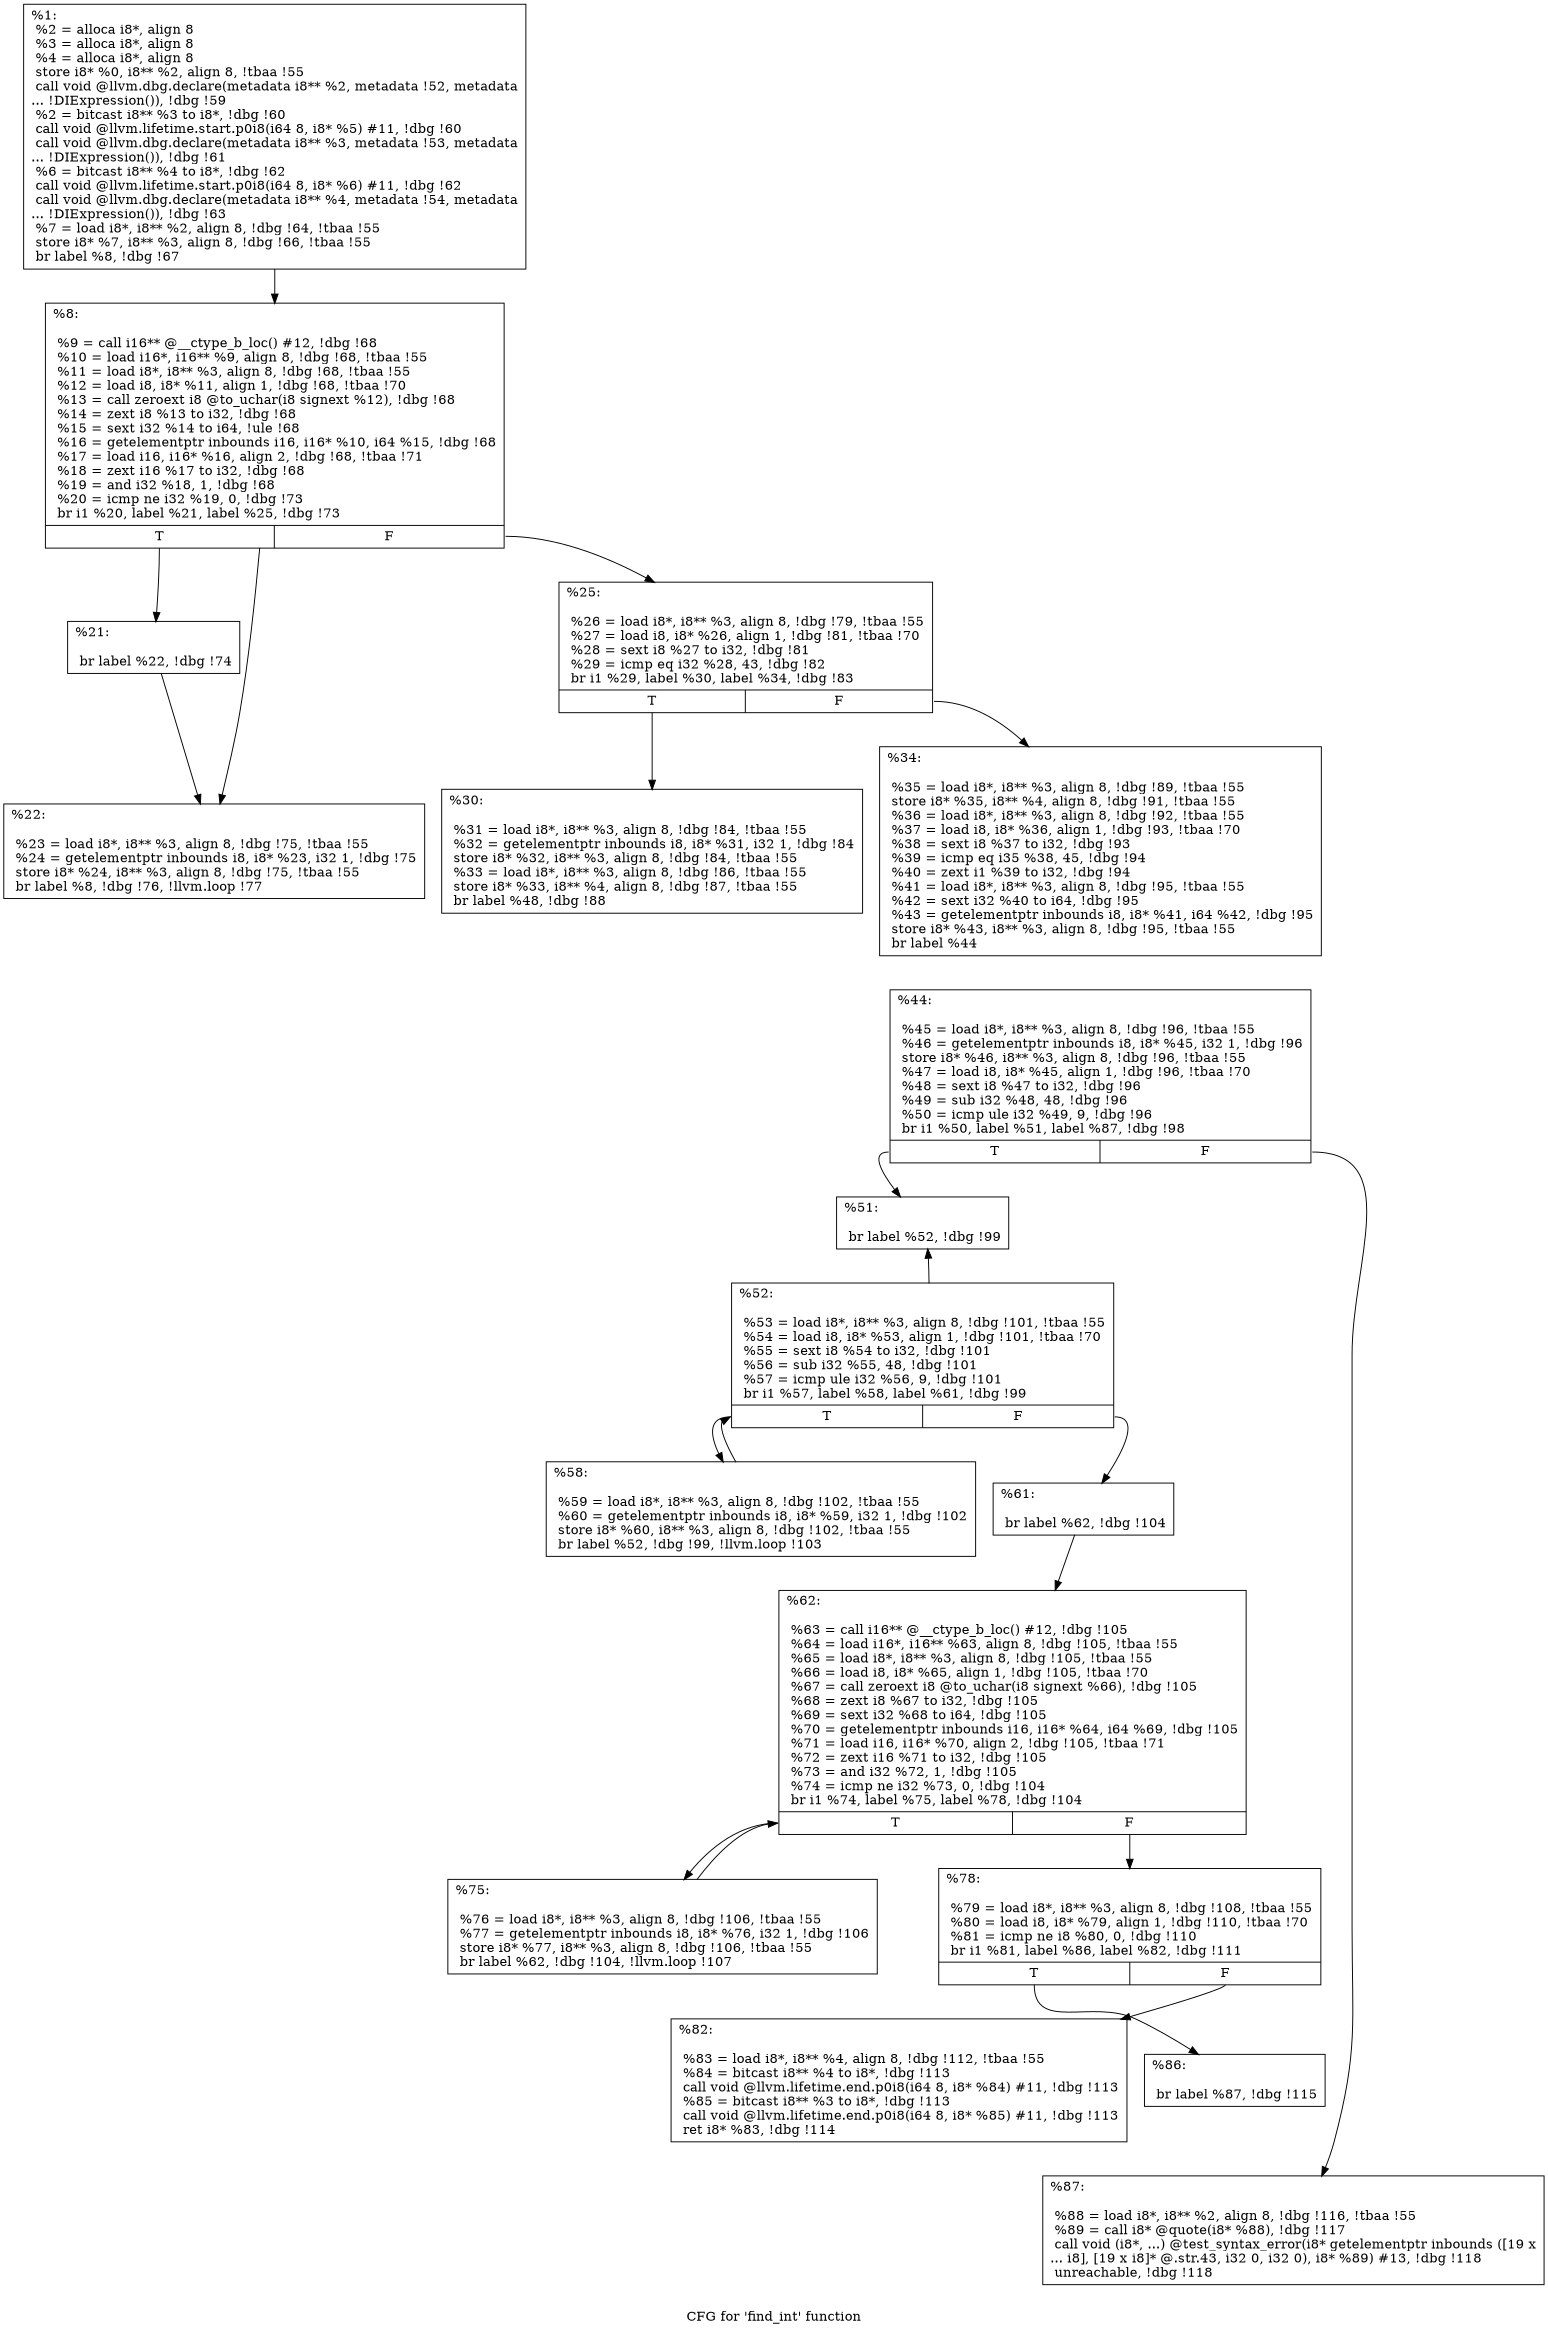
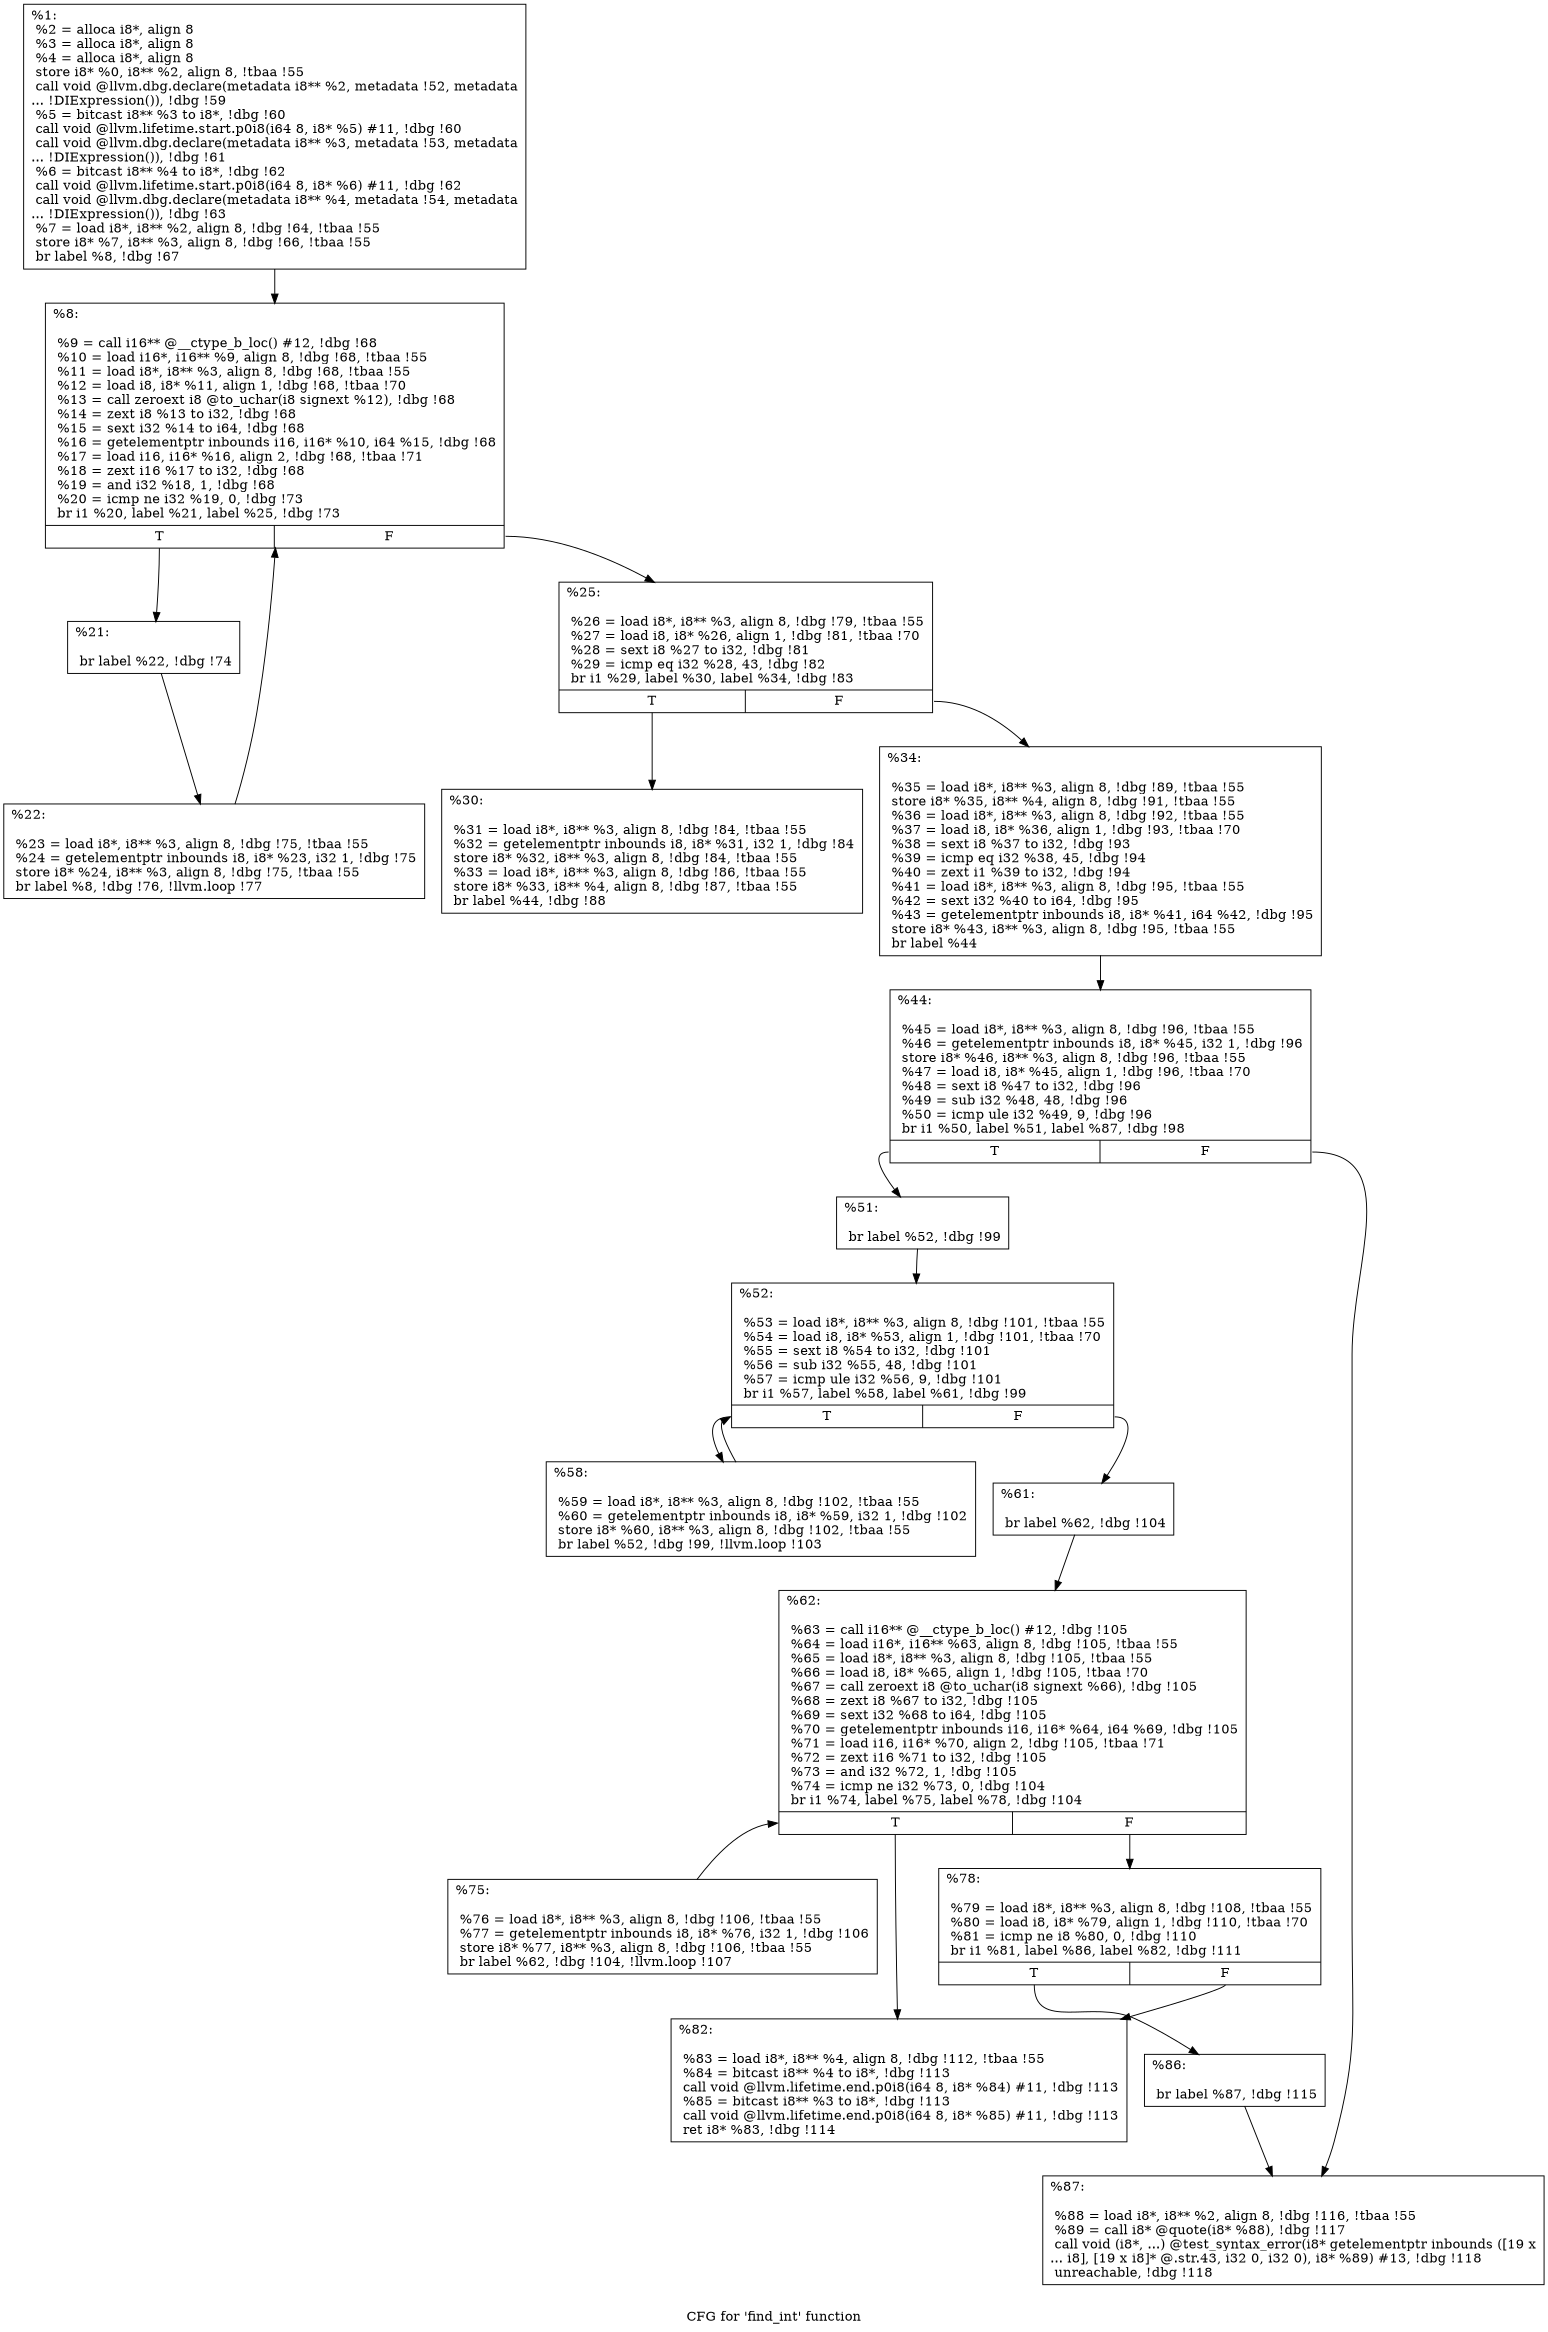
(159, 115) -> (159, 115)
(177, 428) -> (179, 428)
(246, 672) -> (262, 682)
(1017, 858) -> (1017, 858)
(528, 901) -> (528, 901)
none -> (1100, 968)
(929, 1271) -> (917, 1261)
(726, 1839) -> (896, 1922)
none -> (1257, 2137)
